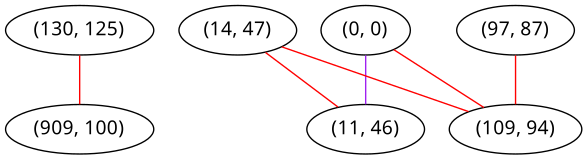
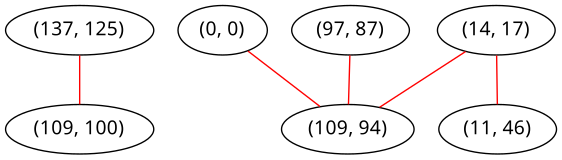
(80, 30) -> (80, 30)
(238, 30) -> (496, 30)
(366, 85) -> none
(80, 129) -> (80, 129)
